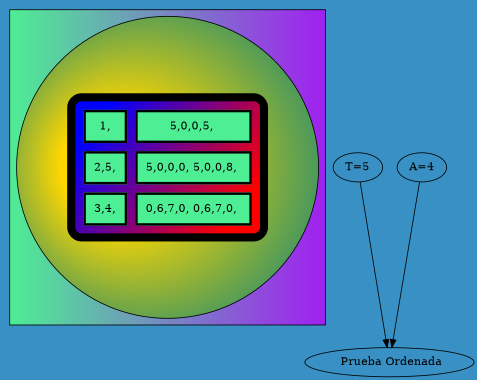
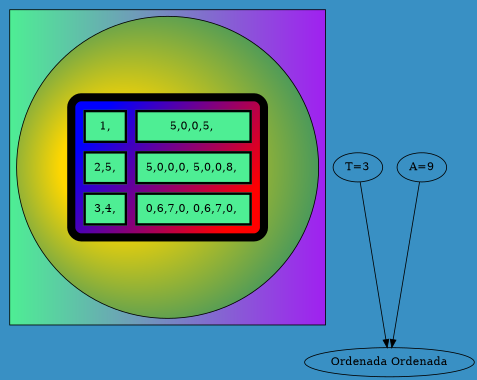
(358, 167) -> (358, 167)
(422, 167) -> (422, 167)
(389, 362) -> (389, 362)
